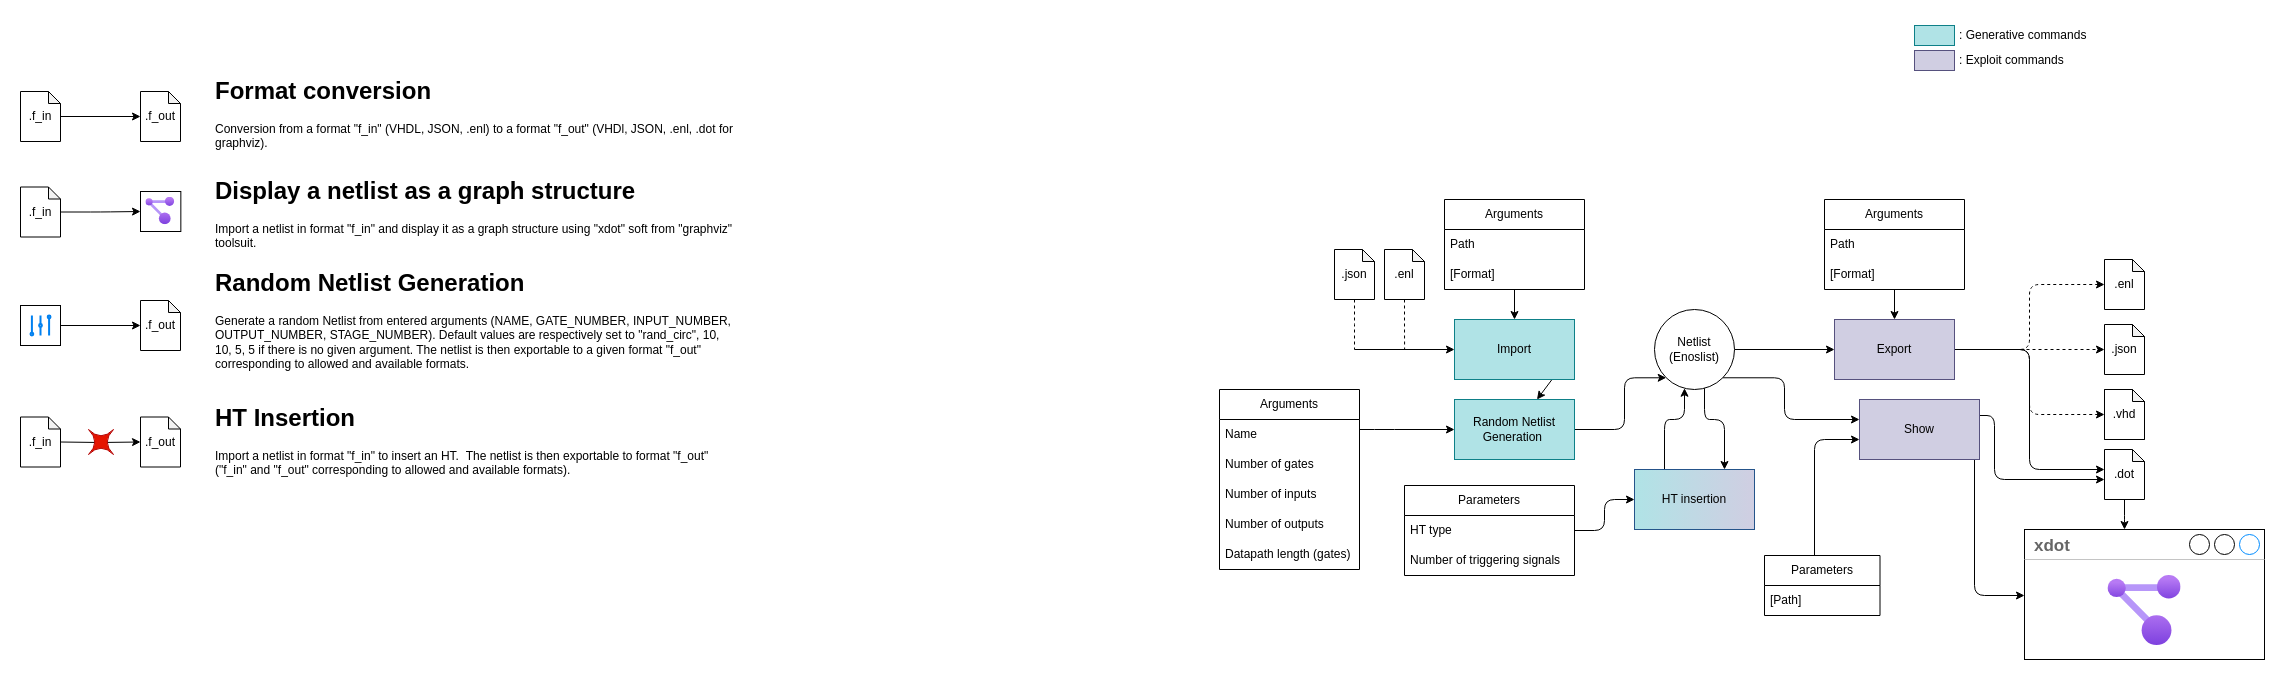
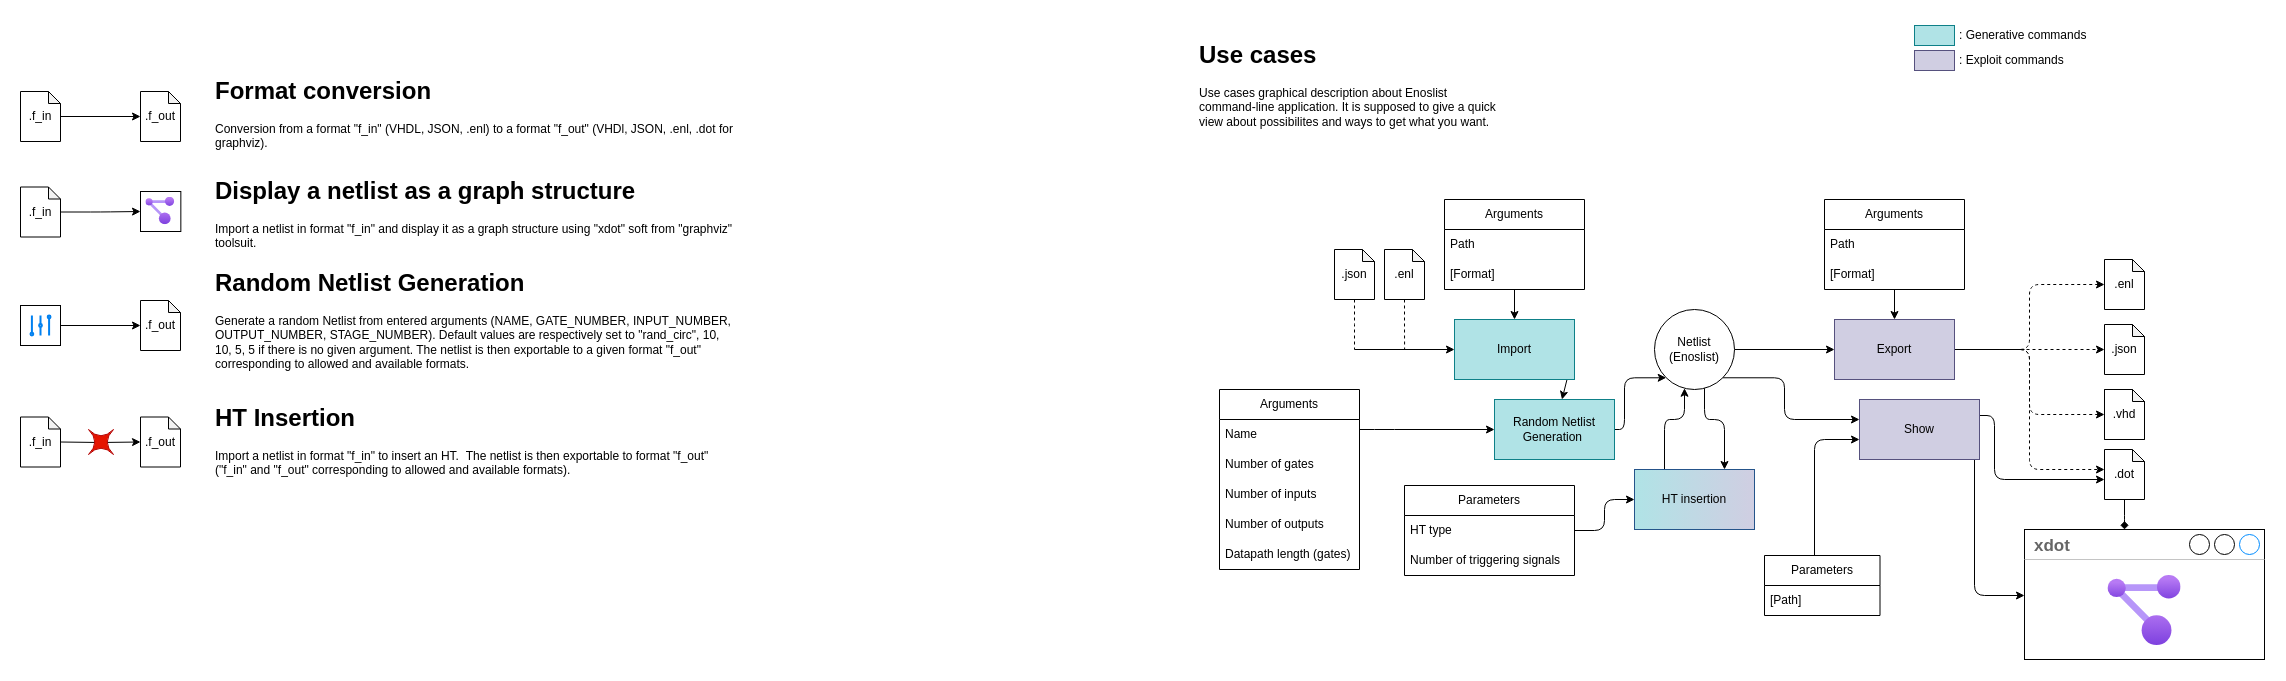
none -> (1350, 101)
(1515, 430) -> (1555, 430)
(2036, 469) -> (2036, 469)
(2125, 524) -> (2125, 524)
